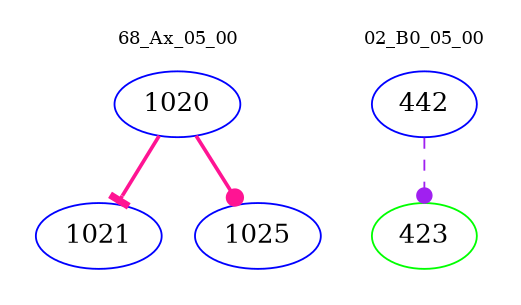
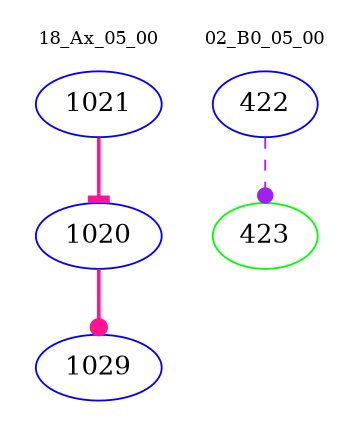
(178, 39) -> (99, 39)
(424, 104) -> (265, 104)
(141, 166) -> (99, 166)
(258, 236) -> (99, 368)
